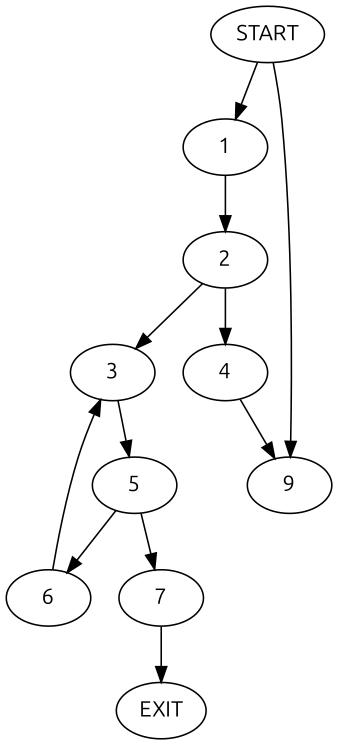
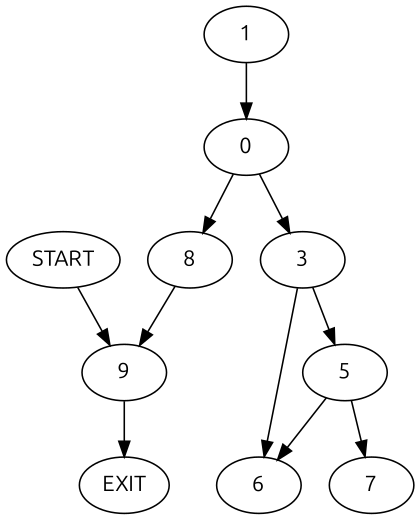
(249, 83) -> none
(225, 260) -> (246, 147)
(225, 373) -> (190, 260)
(69, 491) -> (282, 365)
(161, 647) -> (124, 421)
